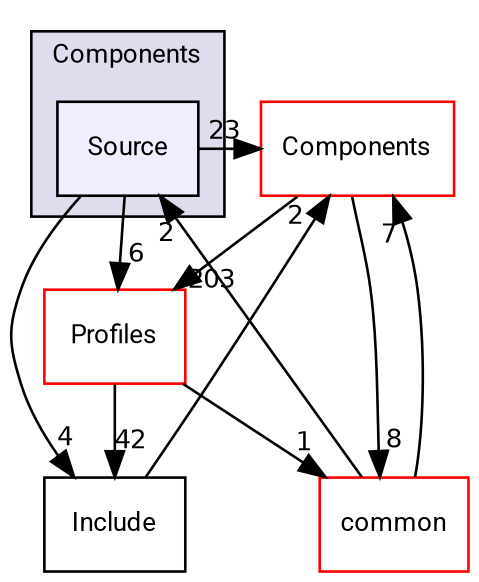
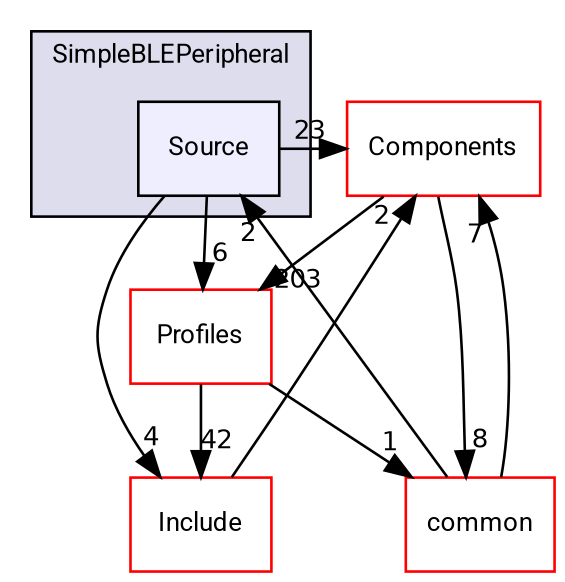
(128, 56) -> (171, 56)
(115, 525) -> (201, 525)
